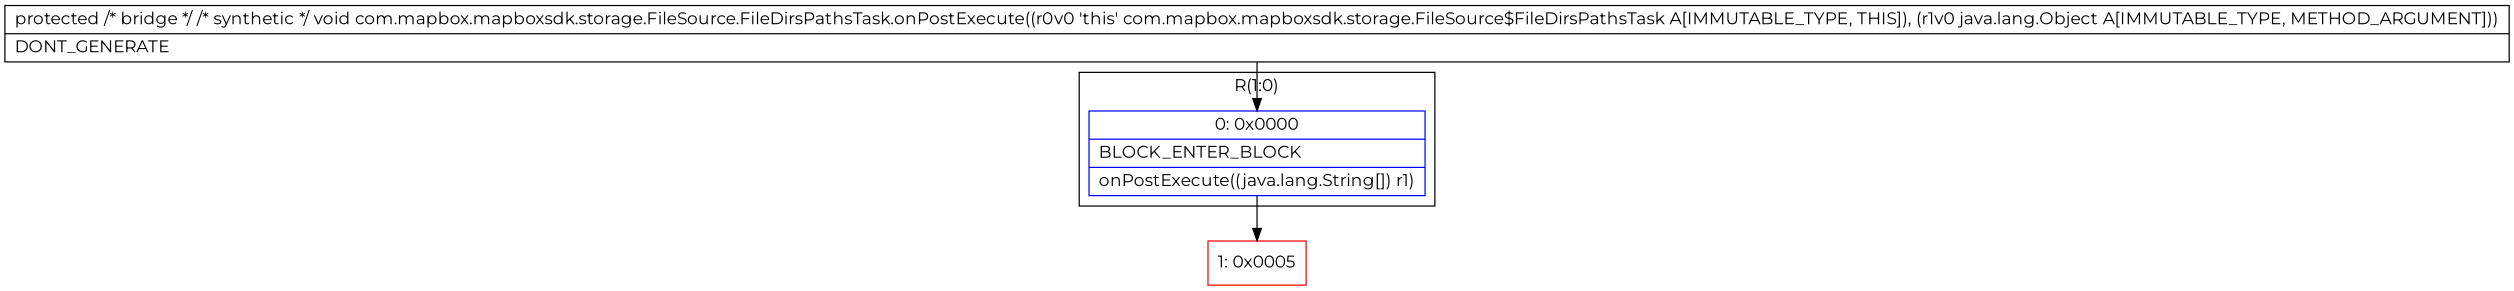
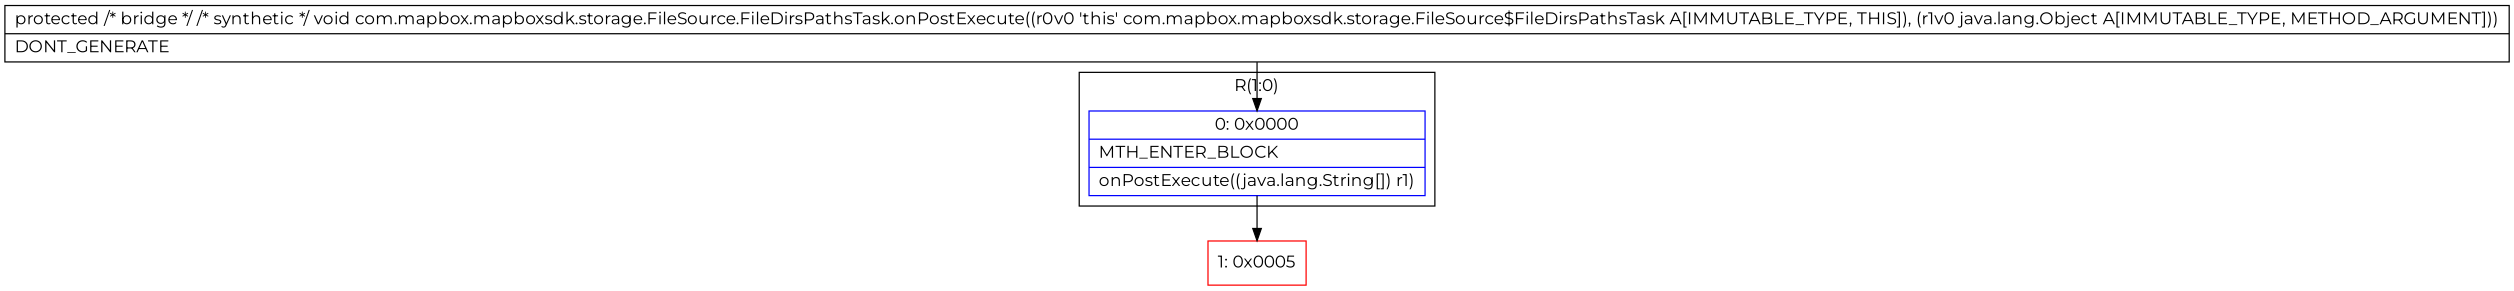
(1201, 153) -> (1189, 153)
